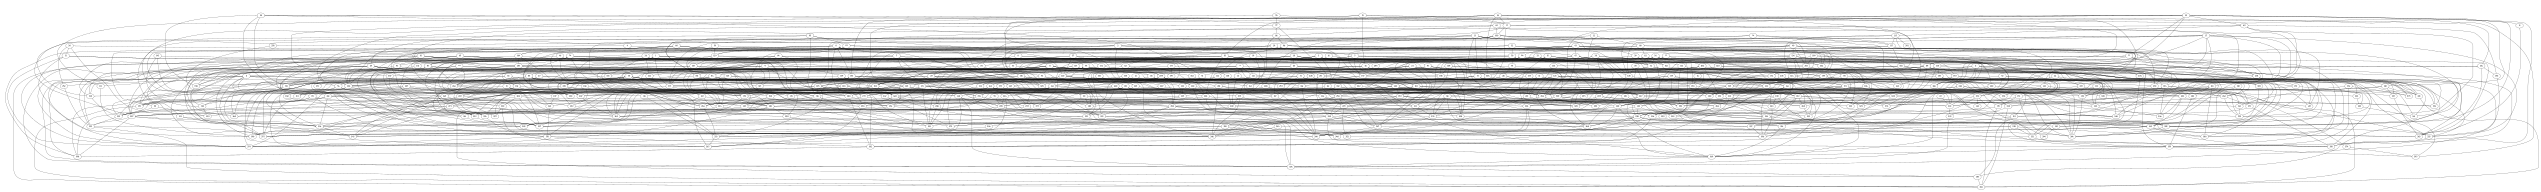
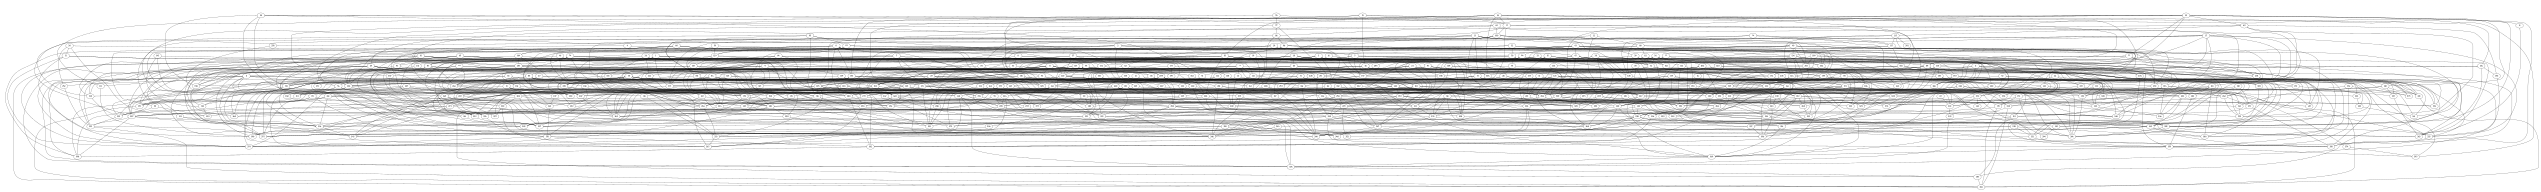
(289, 106) -> (605, 104)
